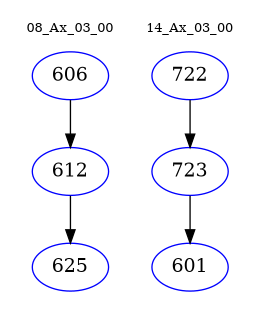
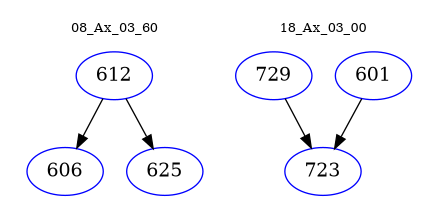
(70, 29) -> (115, 29)
(190, 29) -> (324, 29)
(190, 76) -> (274, 76)
(70, 117) -> (93, 117)
(190, 213) -> (351, 118)
